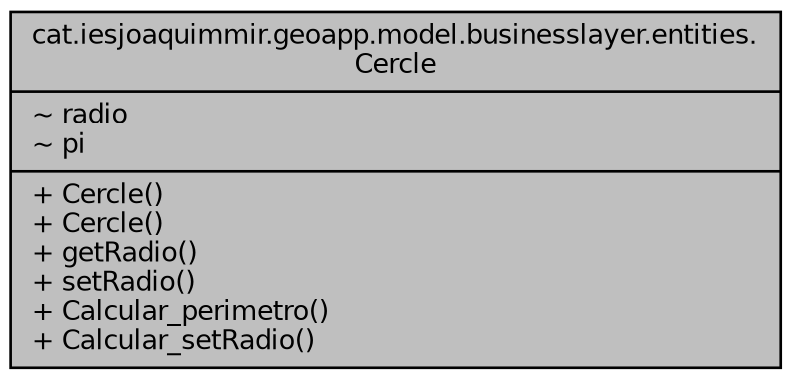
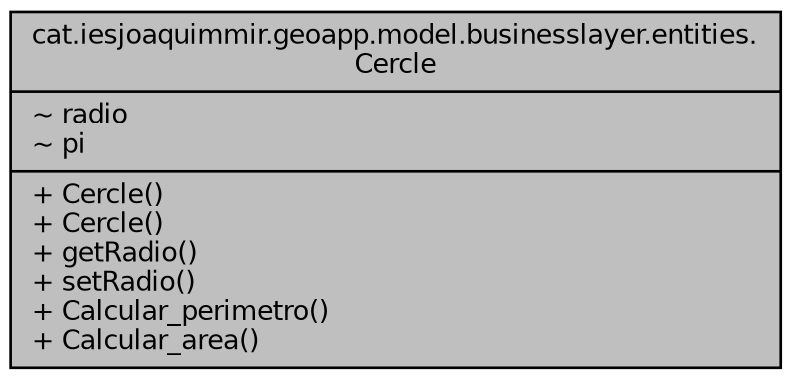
(174, 341) -> (146, 341)
